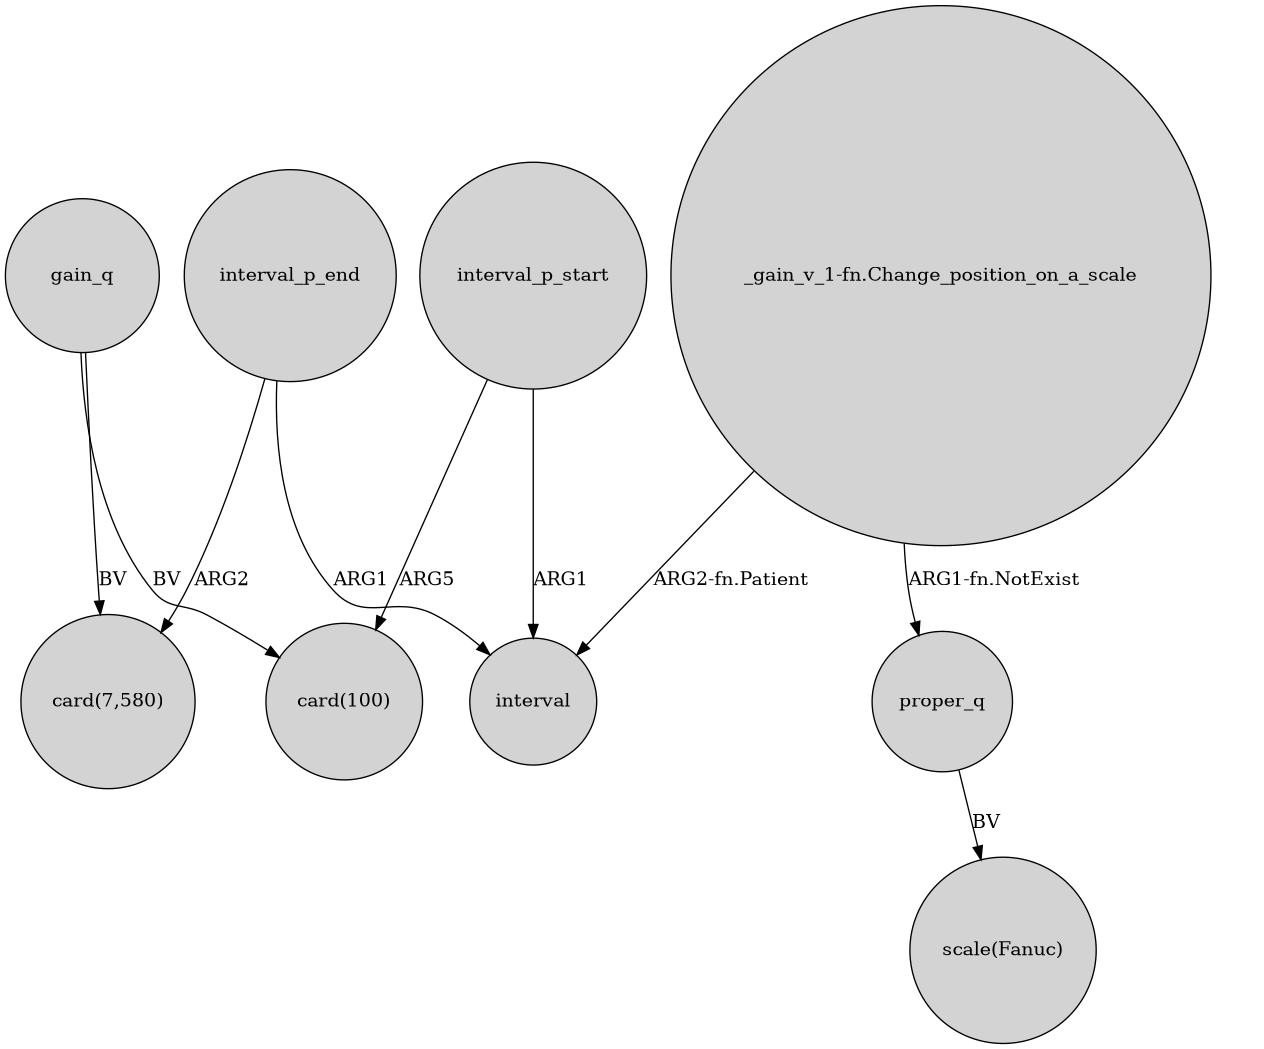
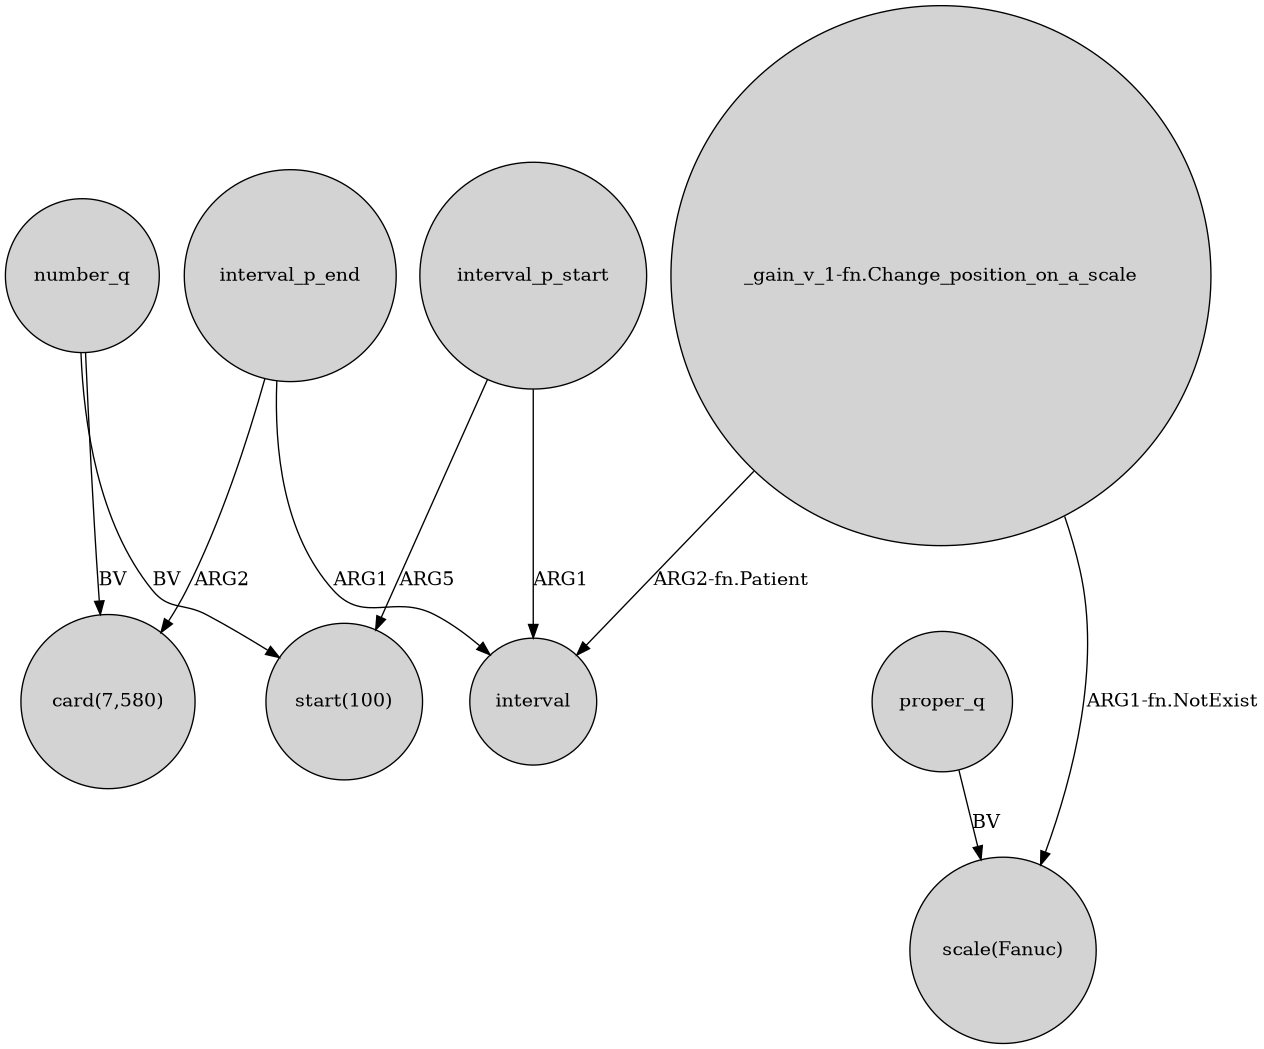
(82, 276) -> (82, 276)
(908, 583) -> (1085, 685)
(344, 702) -> (344, 702)
